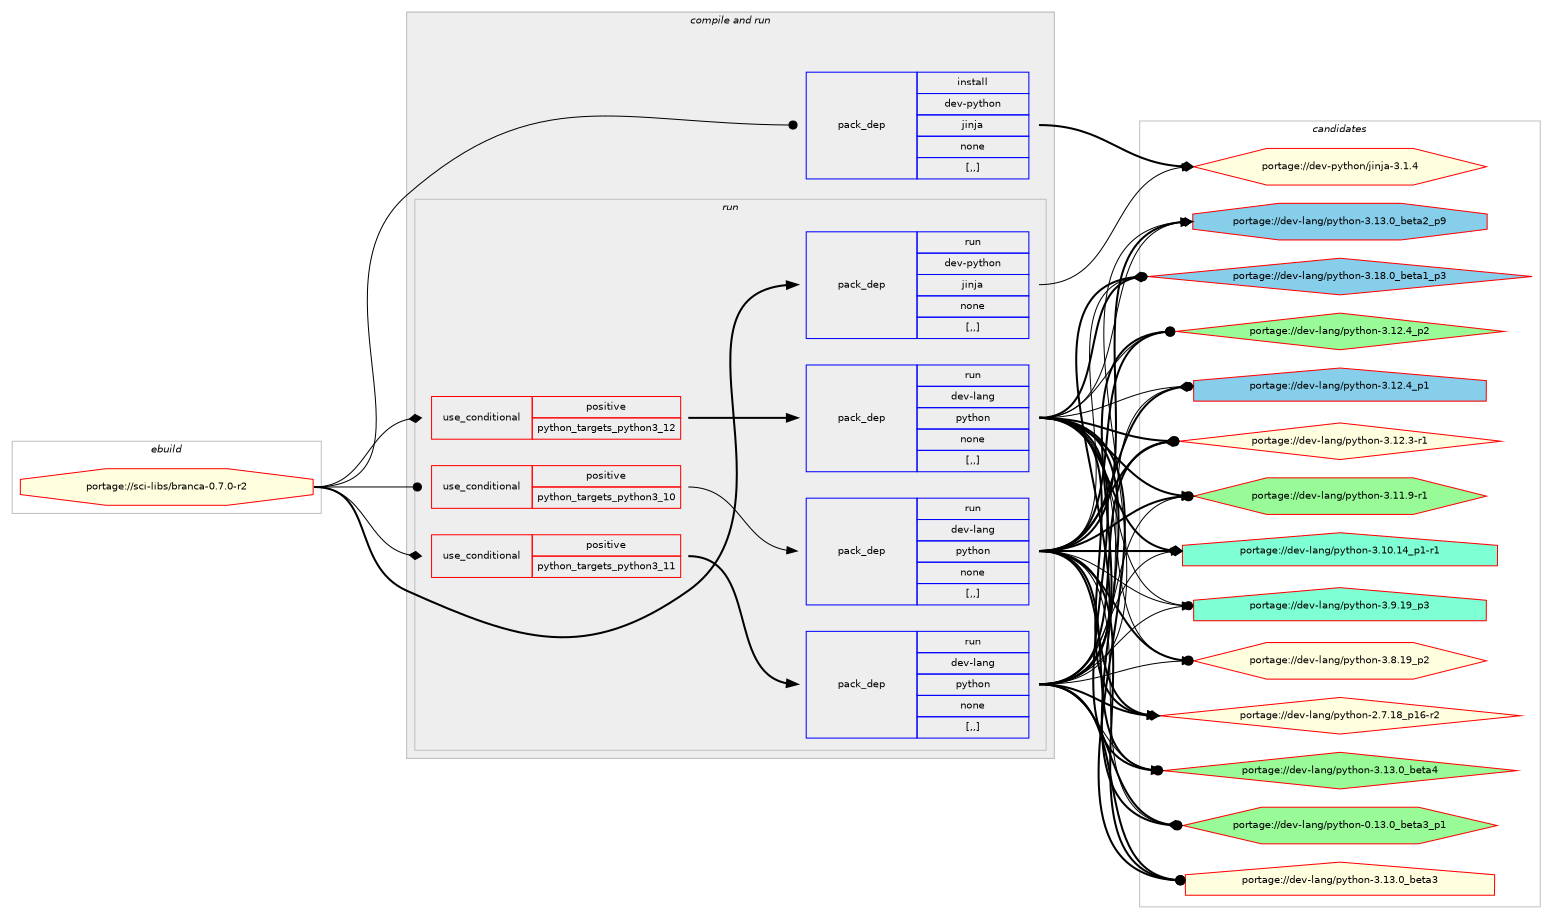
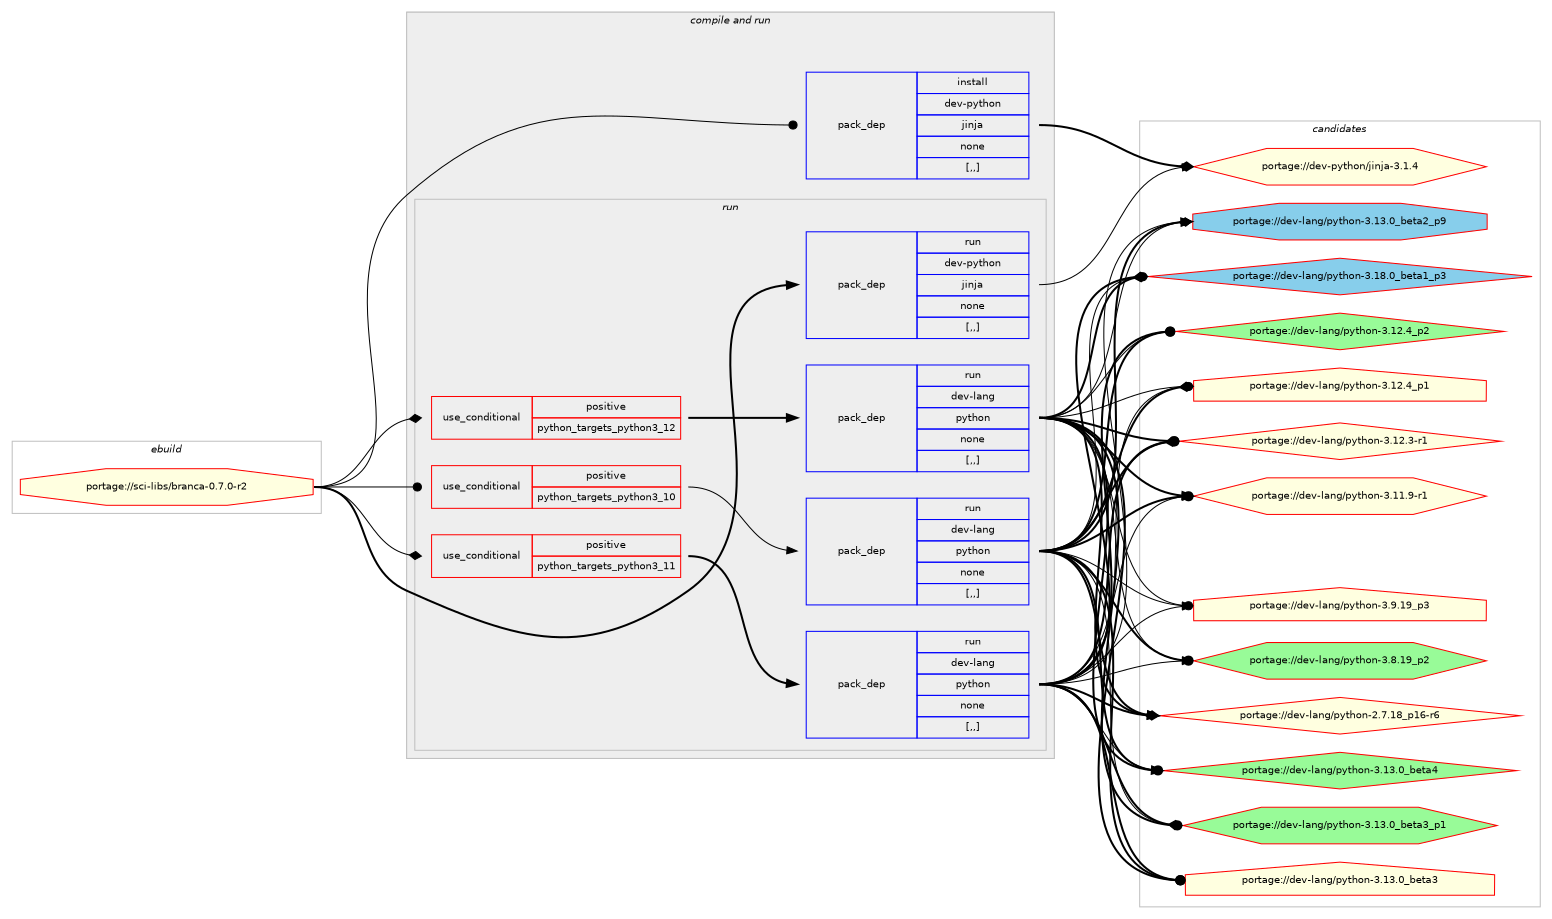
(1340, 386) -> (1340, 386)
(1340, 496) -> (1340, 496)
(1340, 551) -> none
(1340, 606) -> (1340, 606)
(1340, 661) -> (1340, 661)
(1340, 716) -> (1340, 716)
(1340, 826) -> (1340, 826)
